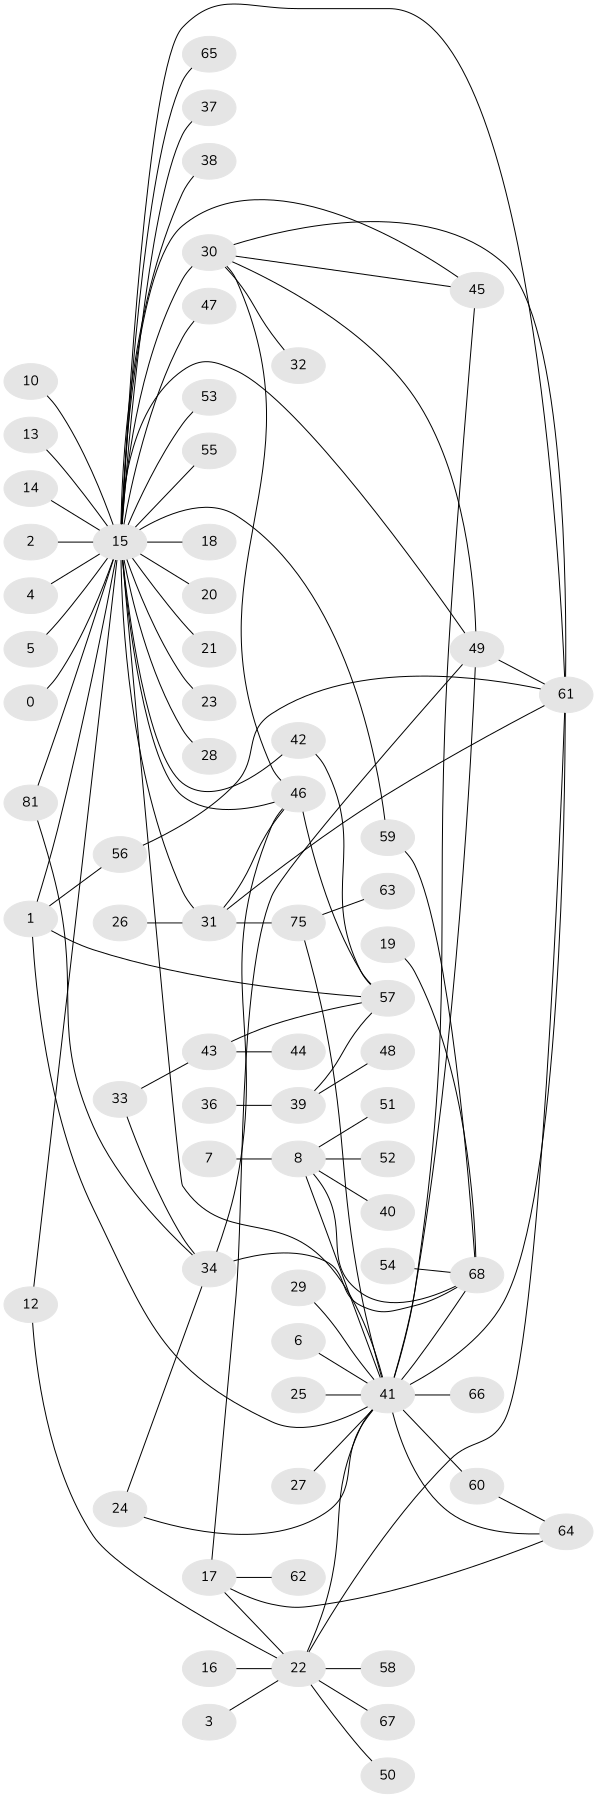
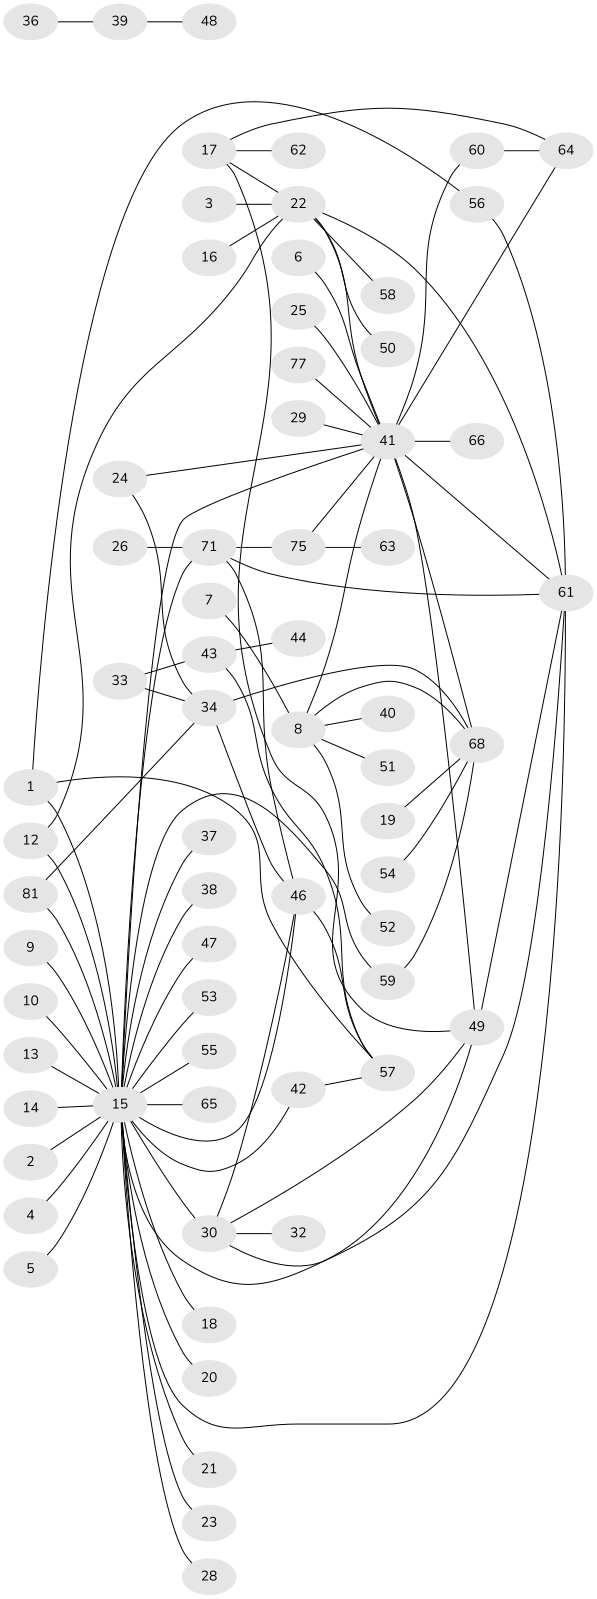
(477, 290) -> none
(31, 703) -> (31, 948)
(209, 923) -> (209, 547)
(343, 1052) -> none
(116, 1257) -> none
(298, 1486) -> (298, 365)
(388, 1722) -> none
